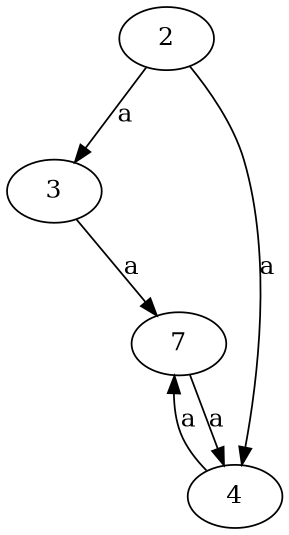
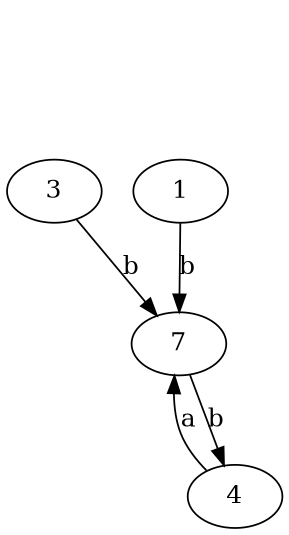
(167, 39) -> none
none -> (181, 191)
(132, 268) -> (132, 268)
(217, 420) -> (217, 420)
